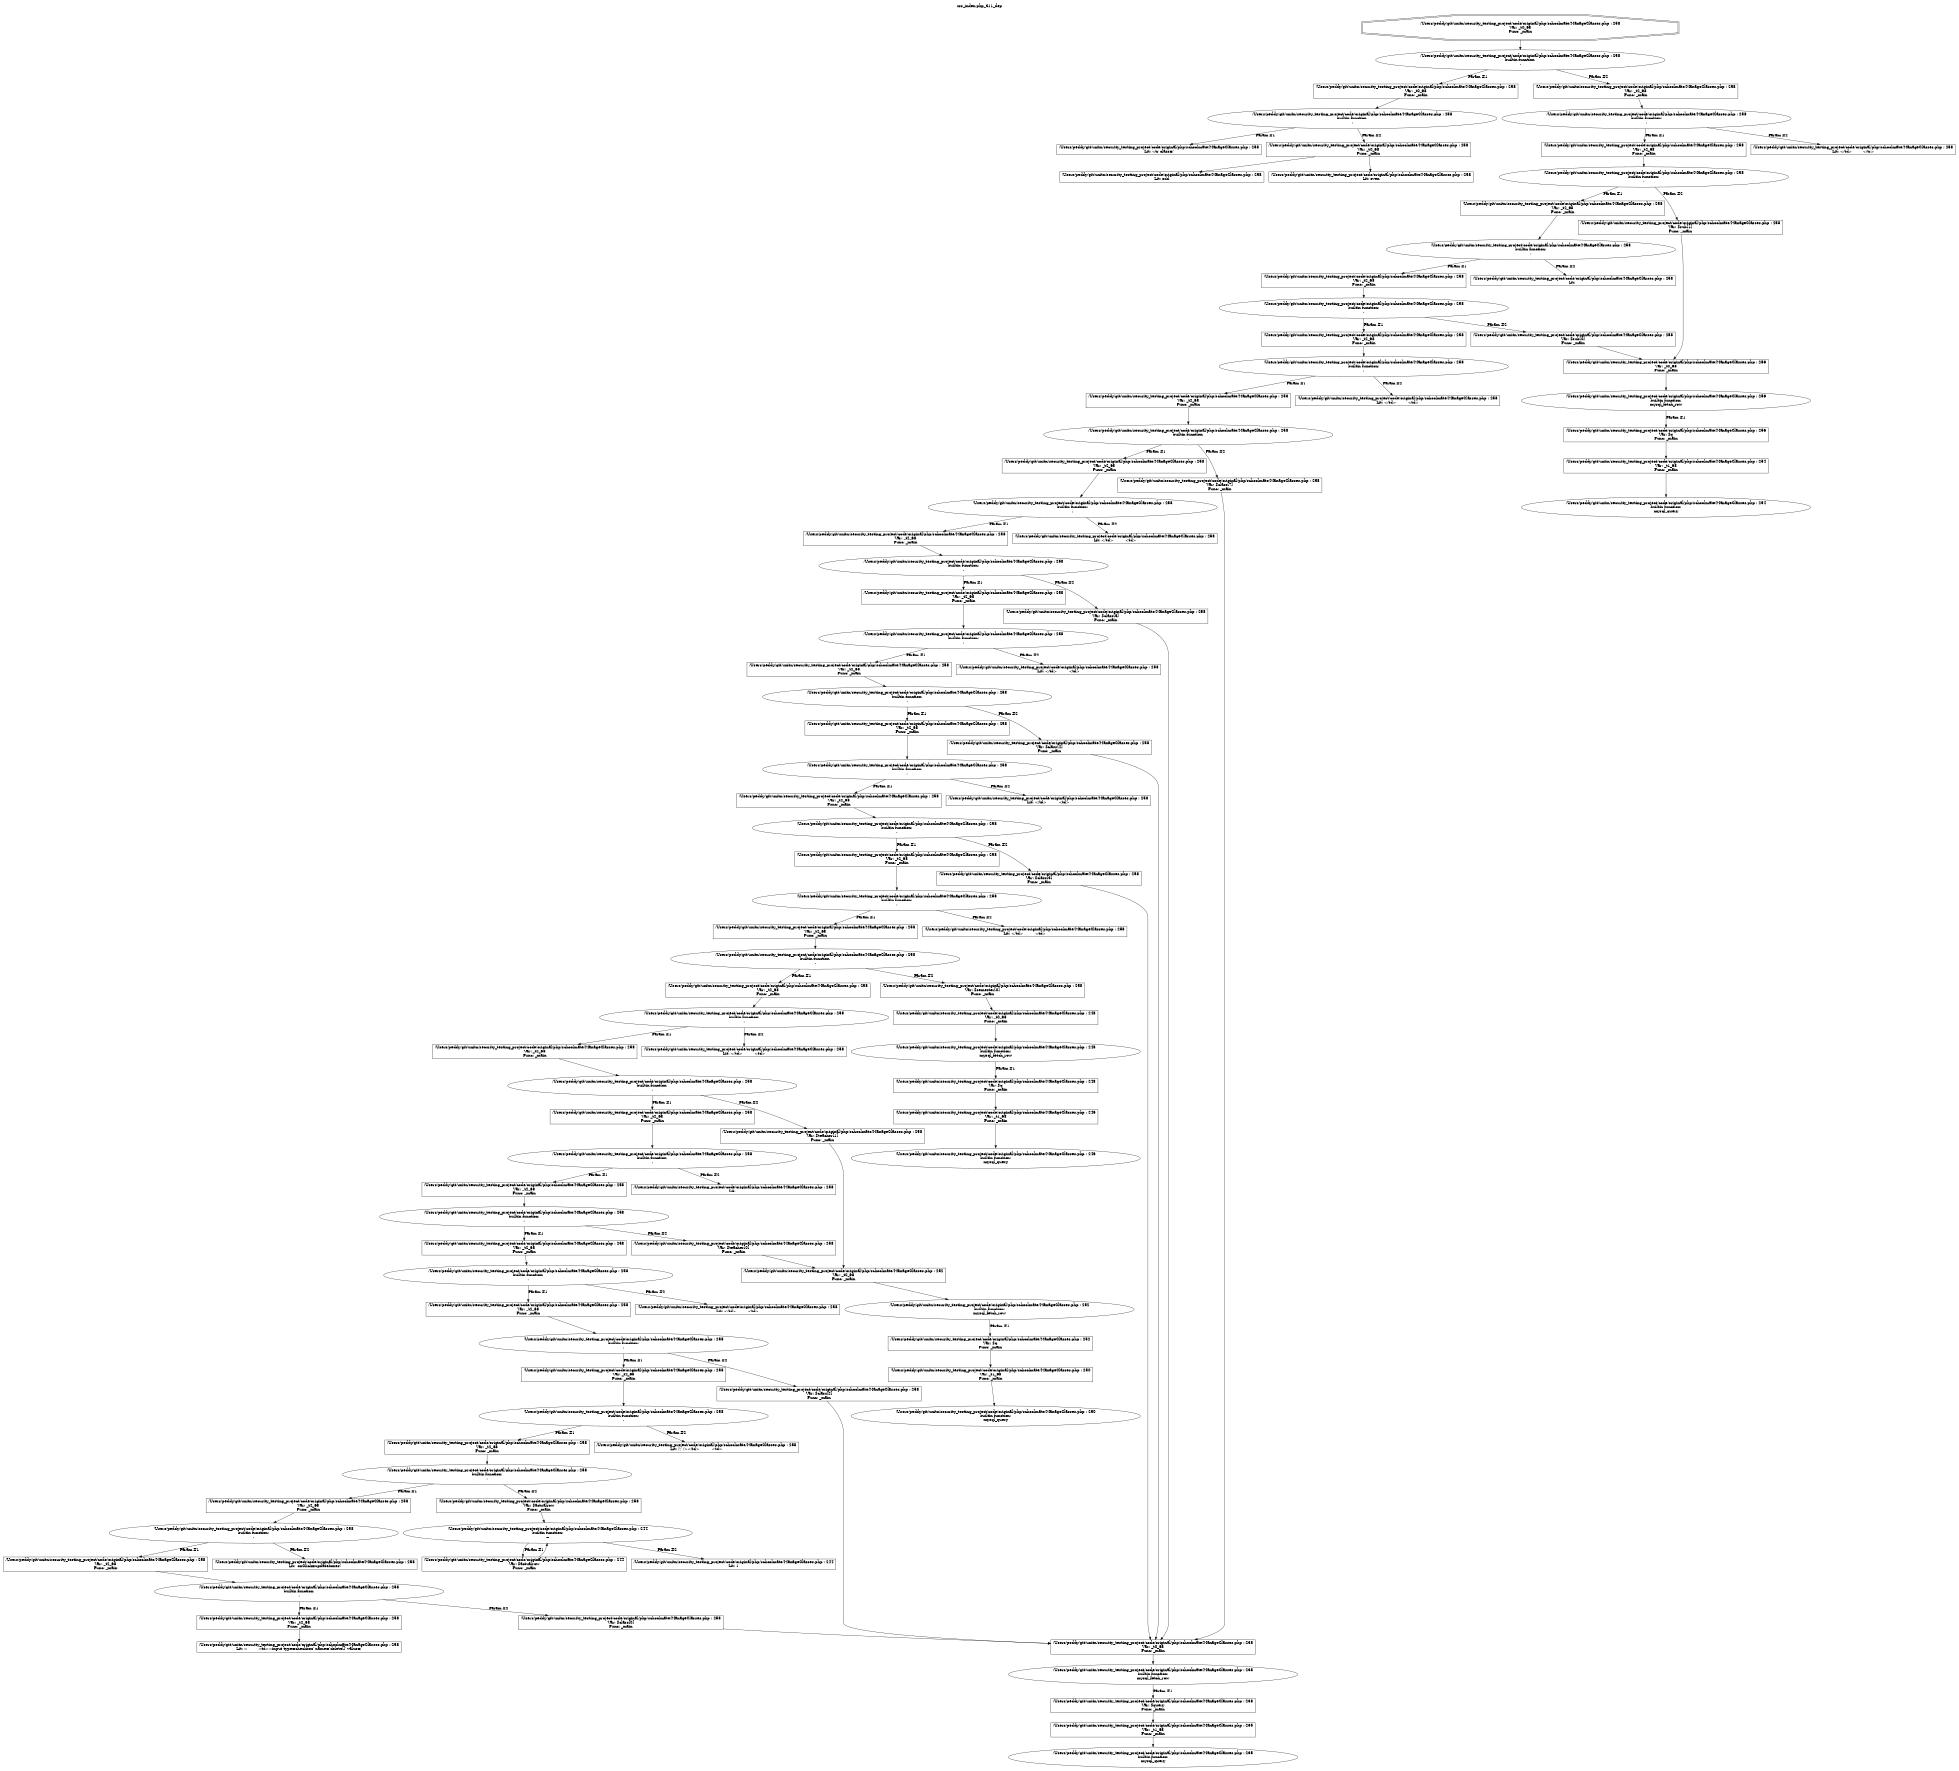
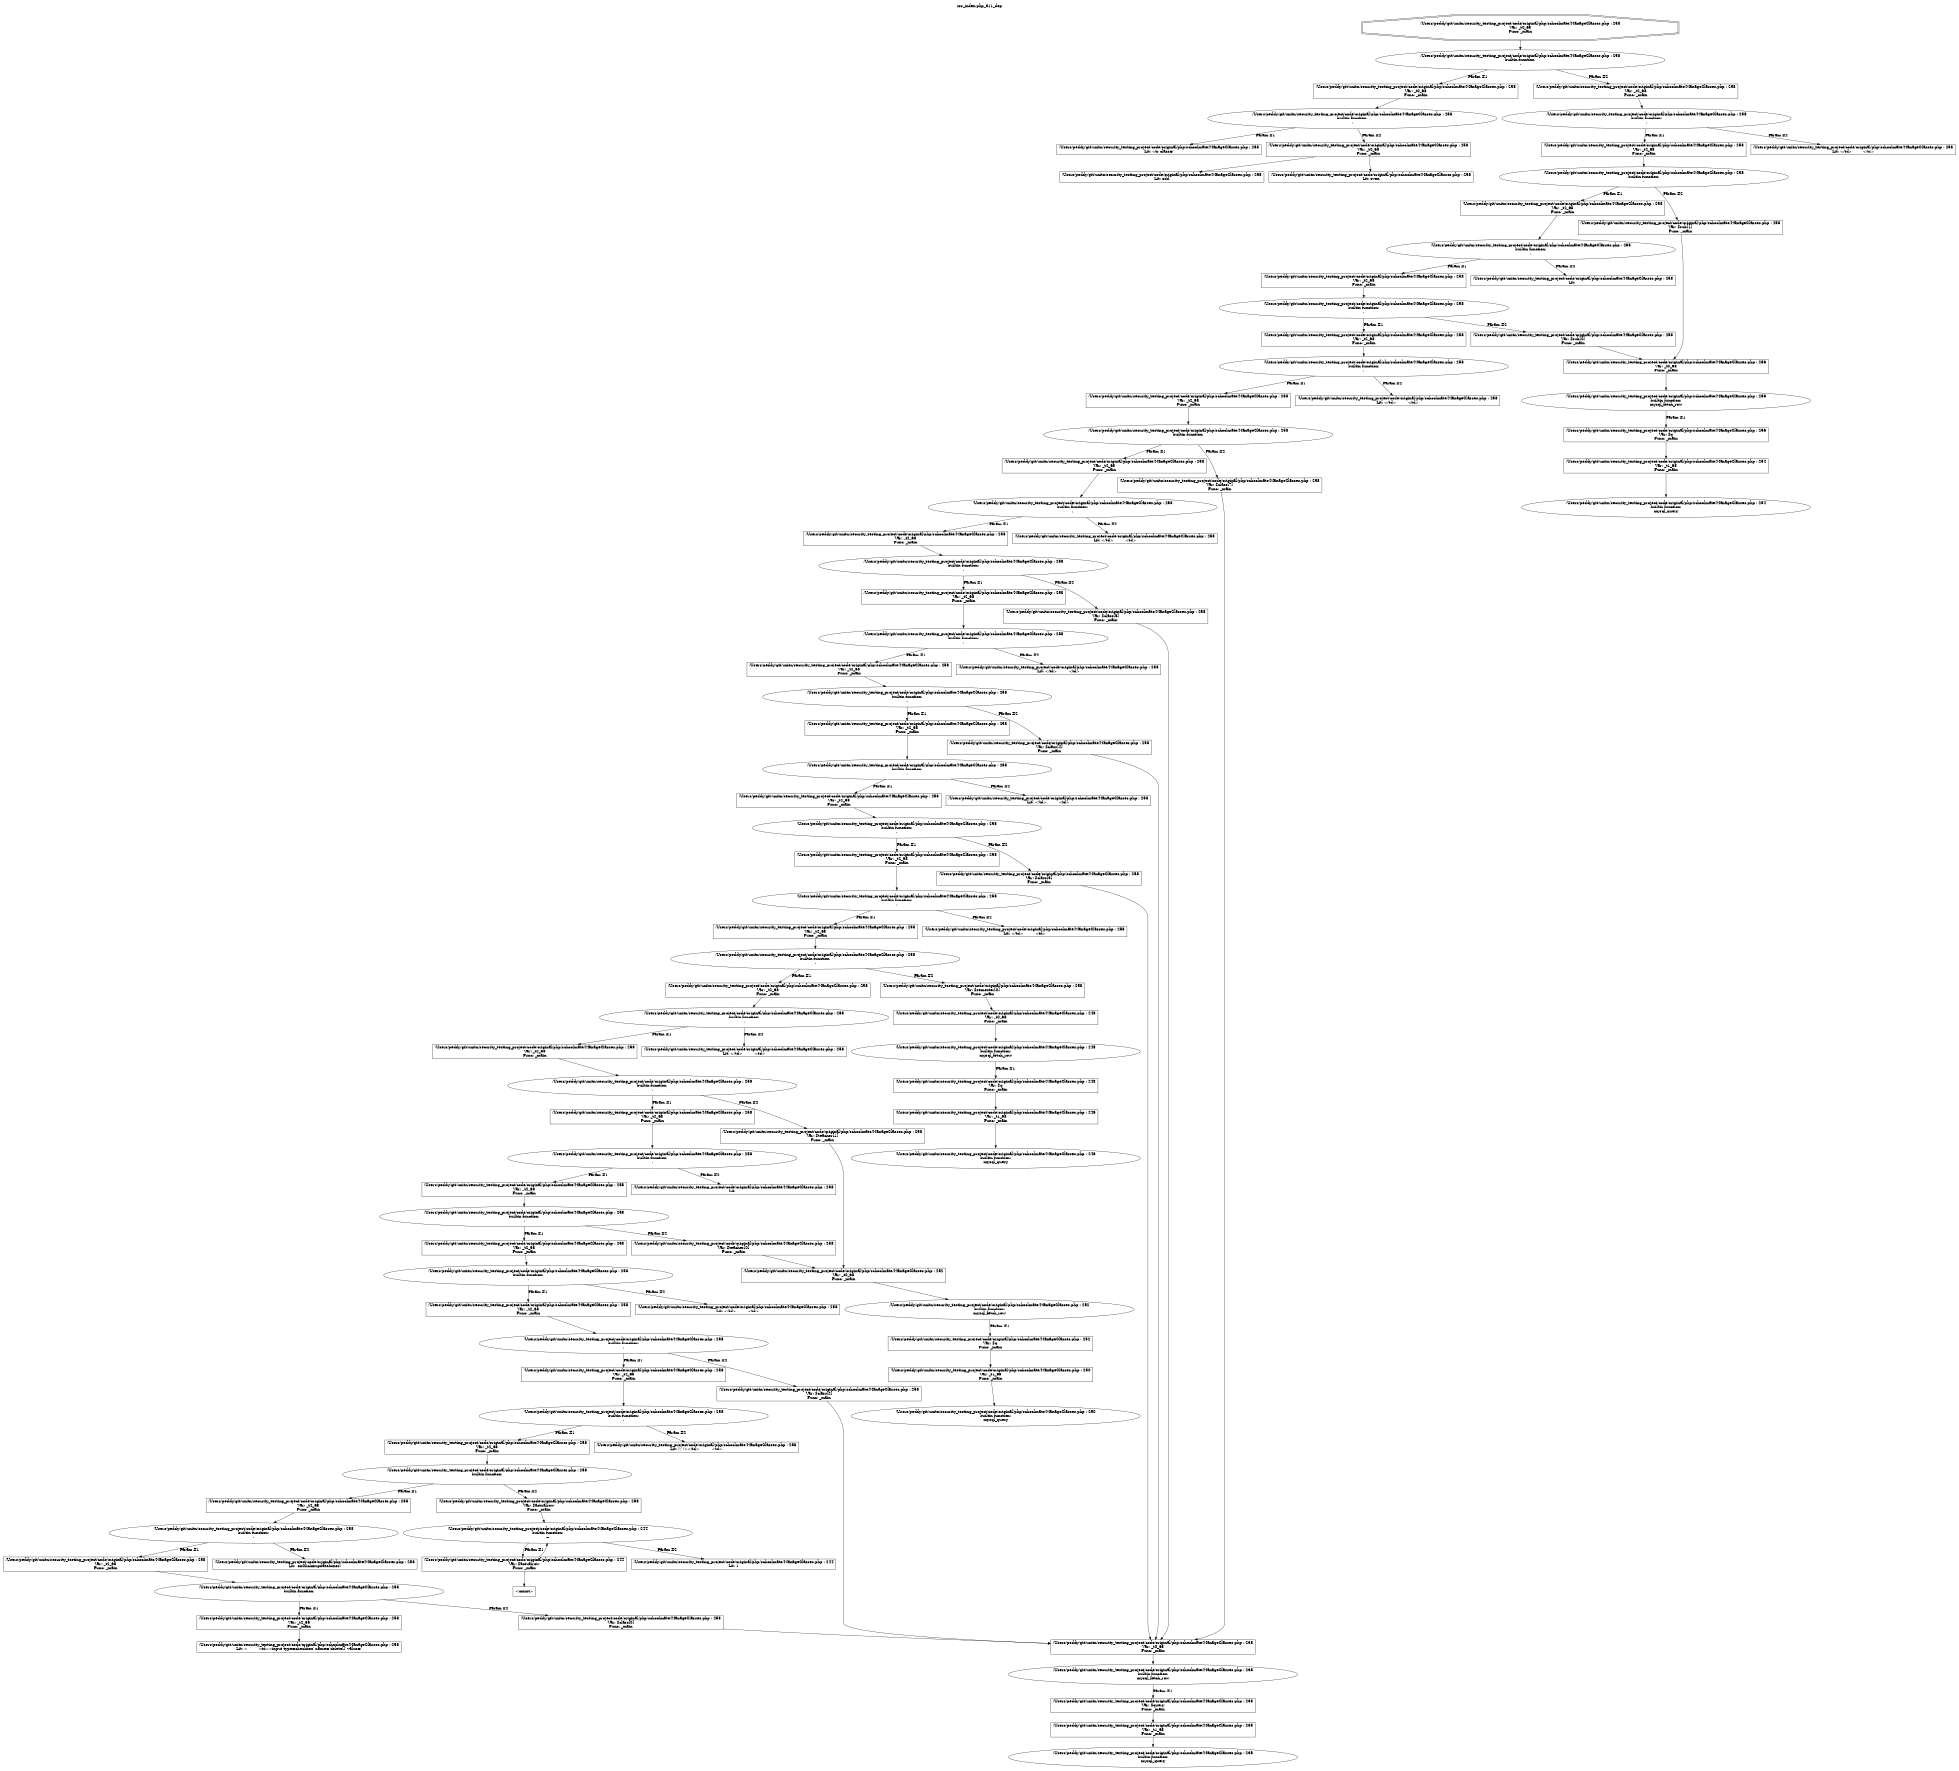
none -> (524, 1591)
